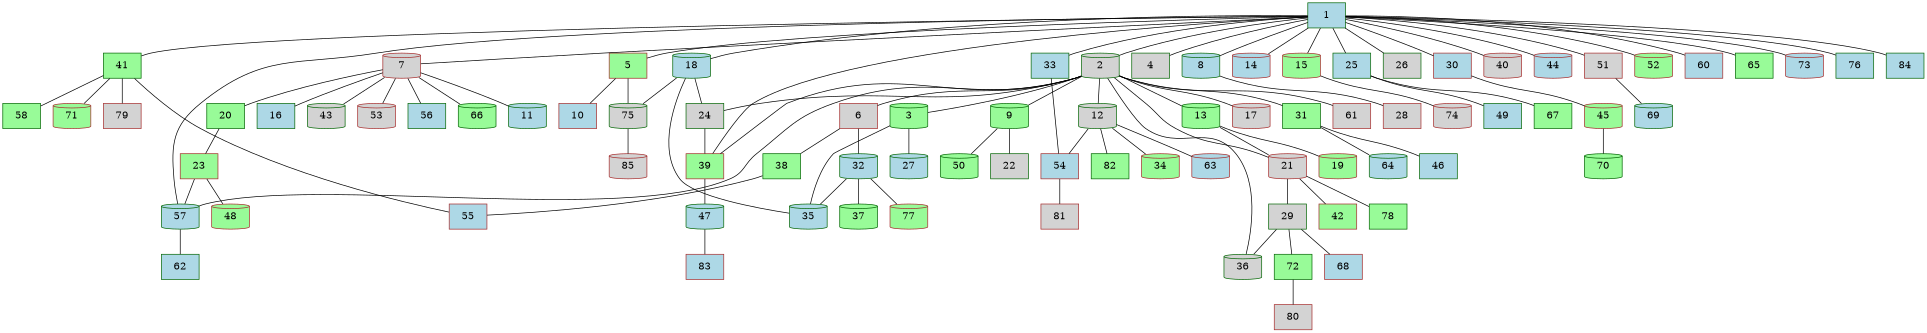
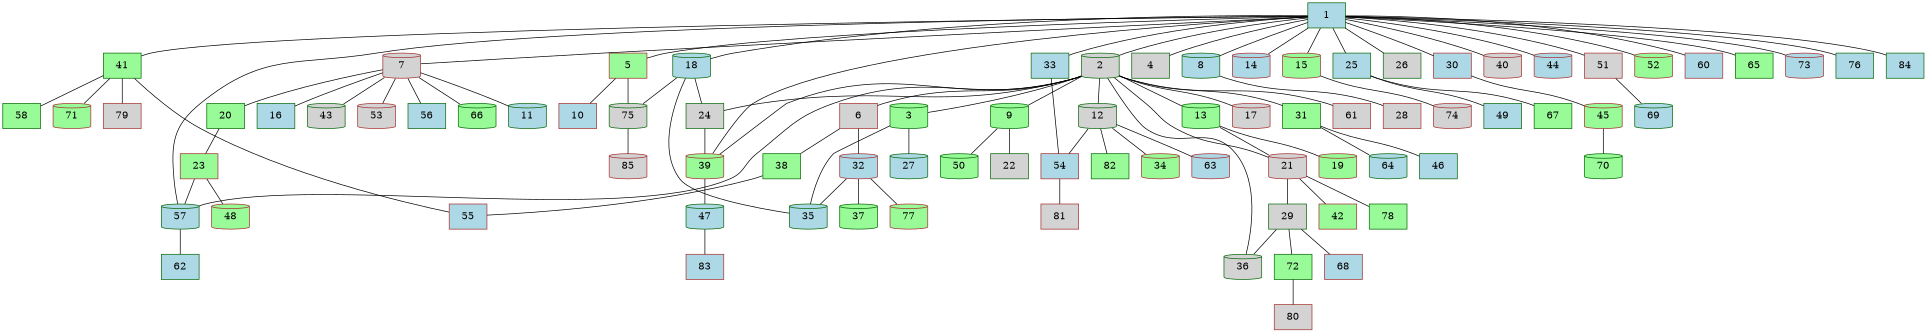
(705, 166) -> (705, 166)
(859, 166) -> (859, 166)
